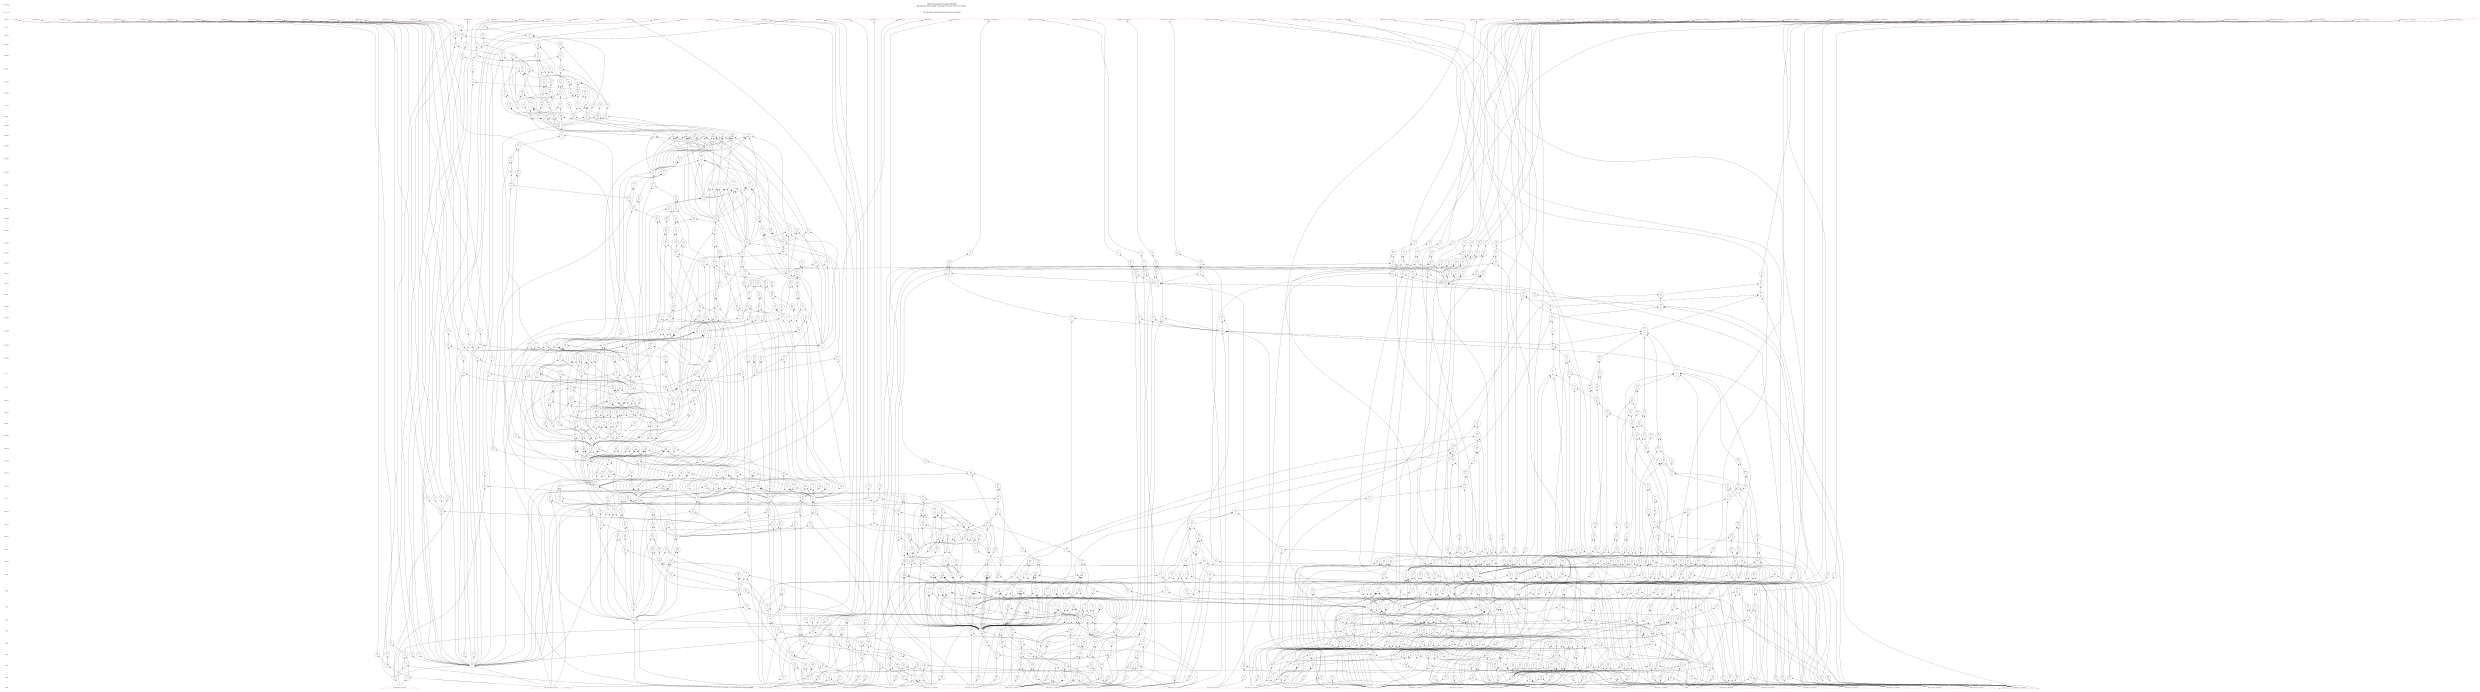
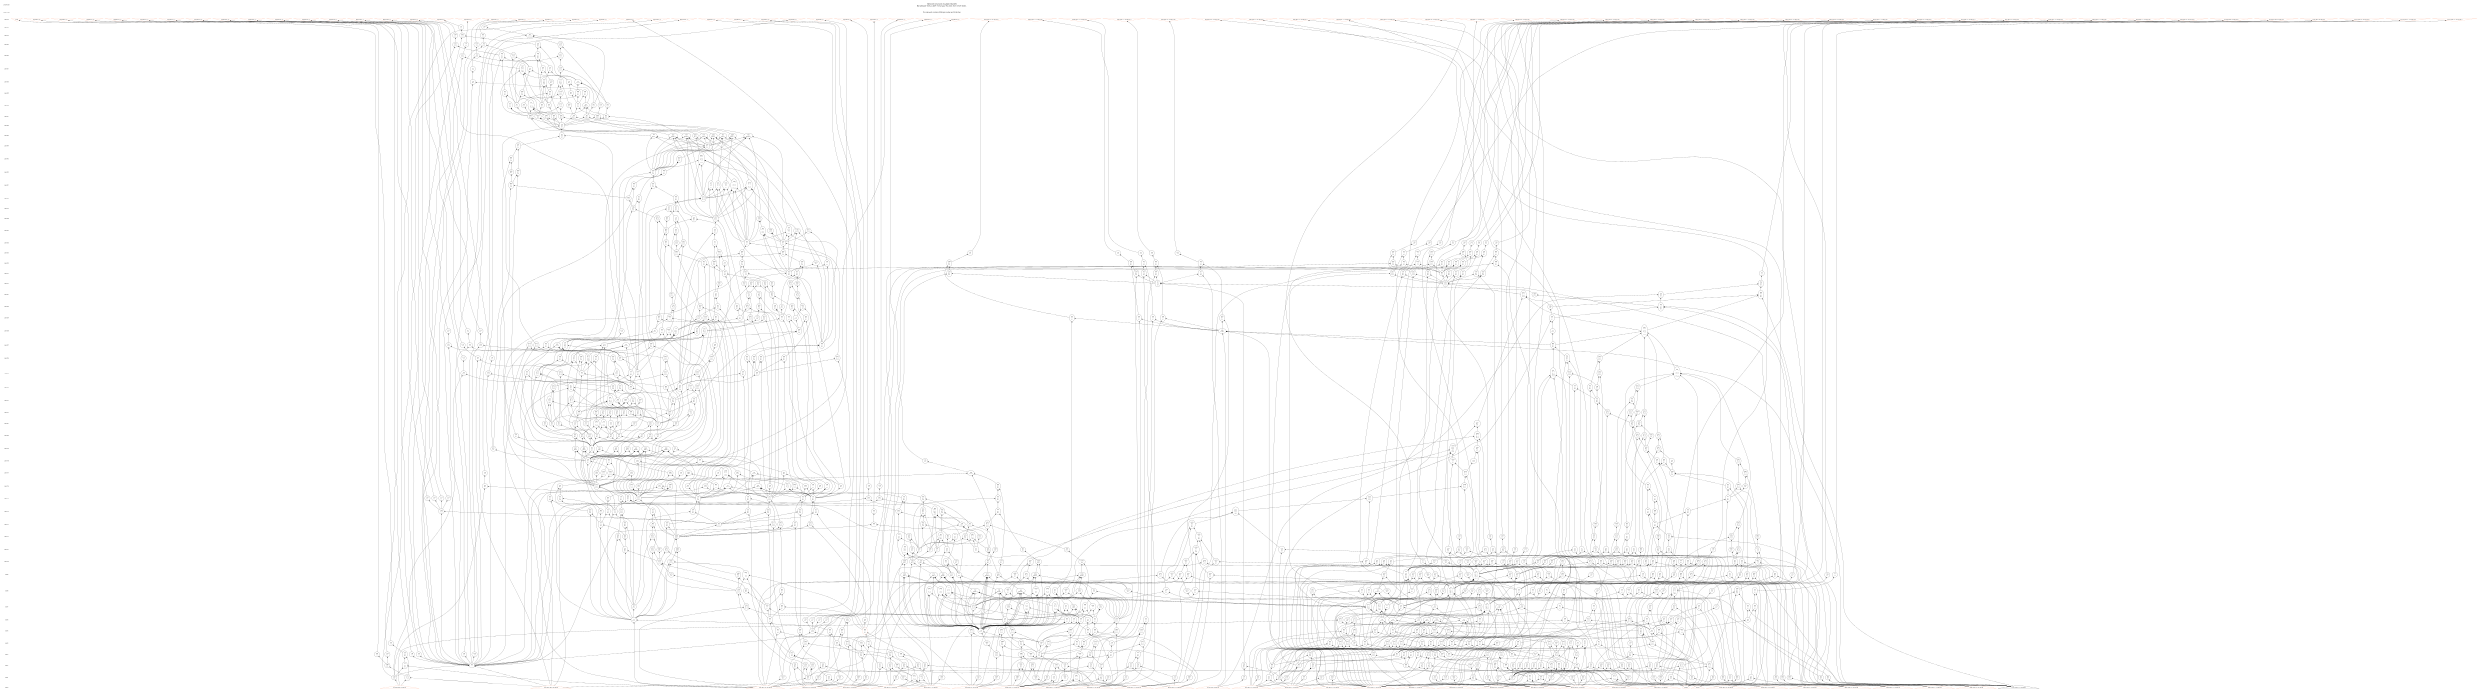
none -> (1366, 562)
none -> (1422, 665)
